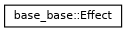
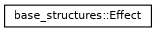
(63, 16) -> (78, 16)
